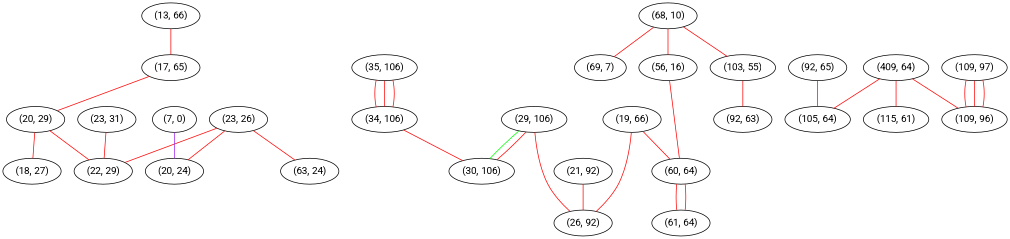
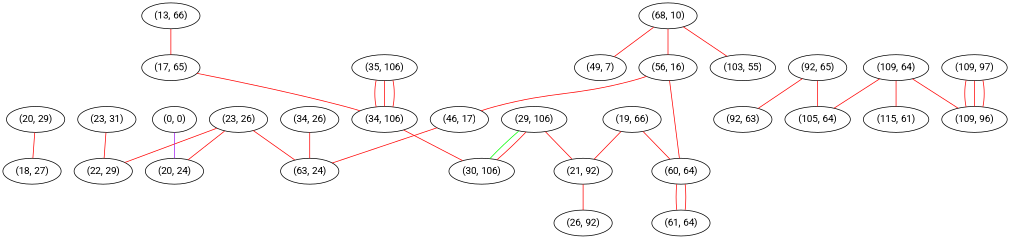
(600, 68) -> (600, 68)
(896, 68) -> (896, 68)
(103, 94) -> (279, 91)
(743, 94) -> (780, 94)
(174, 119) -> (174, 119)
none -> (310, 119)
none -> (459, 119)
(69, 145) -> none
(544, 176) -> (559, 145)
(622, 176) -> (608, 145)
